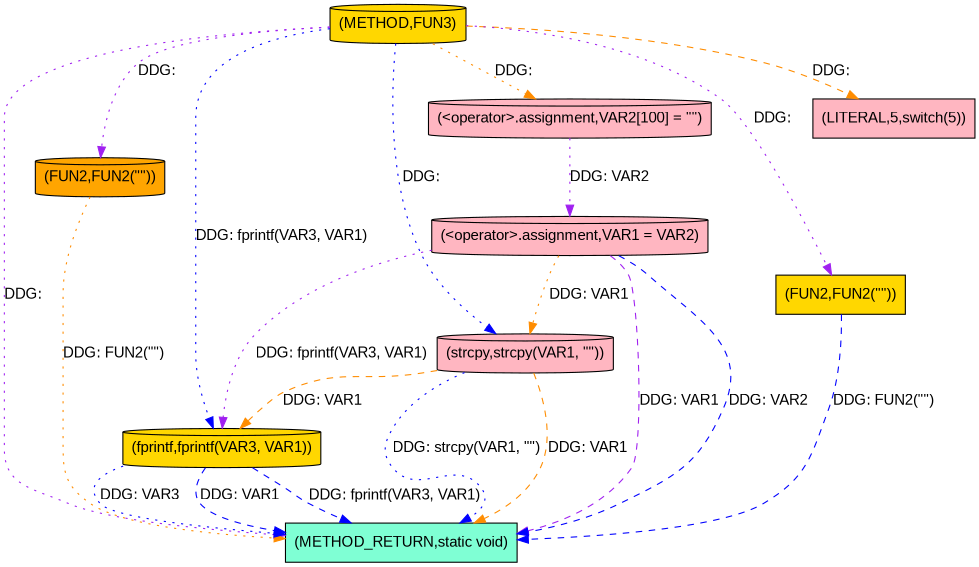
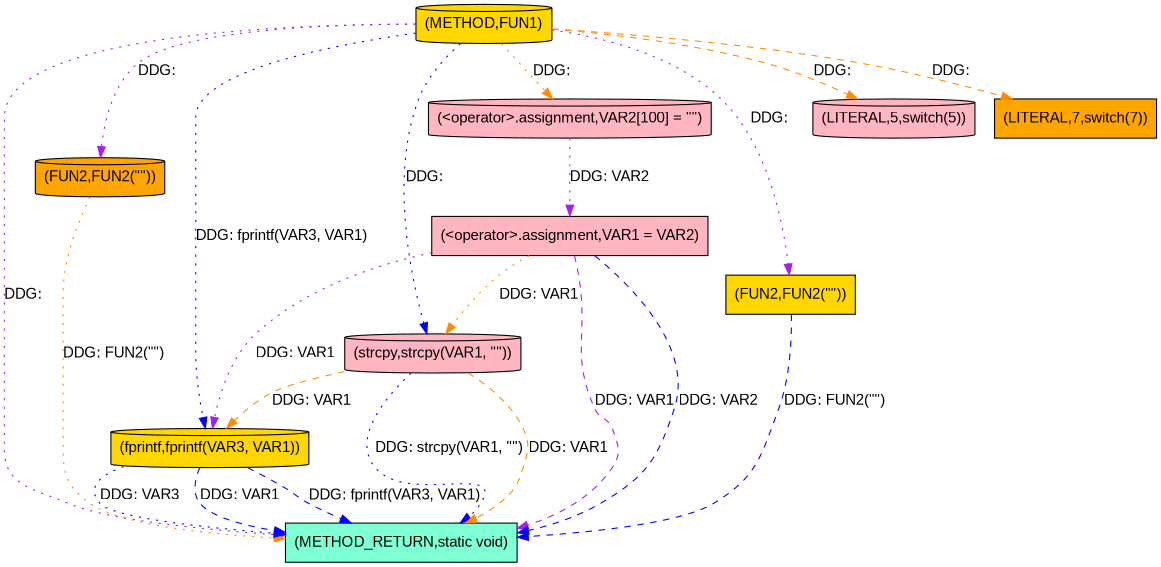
(398, 24) -> (484, 24)
(894, 119) -> (894, 119)
none -> (1076, 119)
(570, 236) -> (570, 236)
(341, 353) -> (295, 353)
